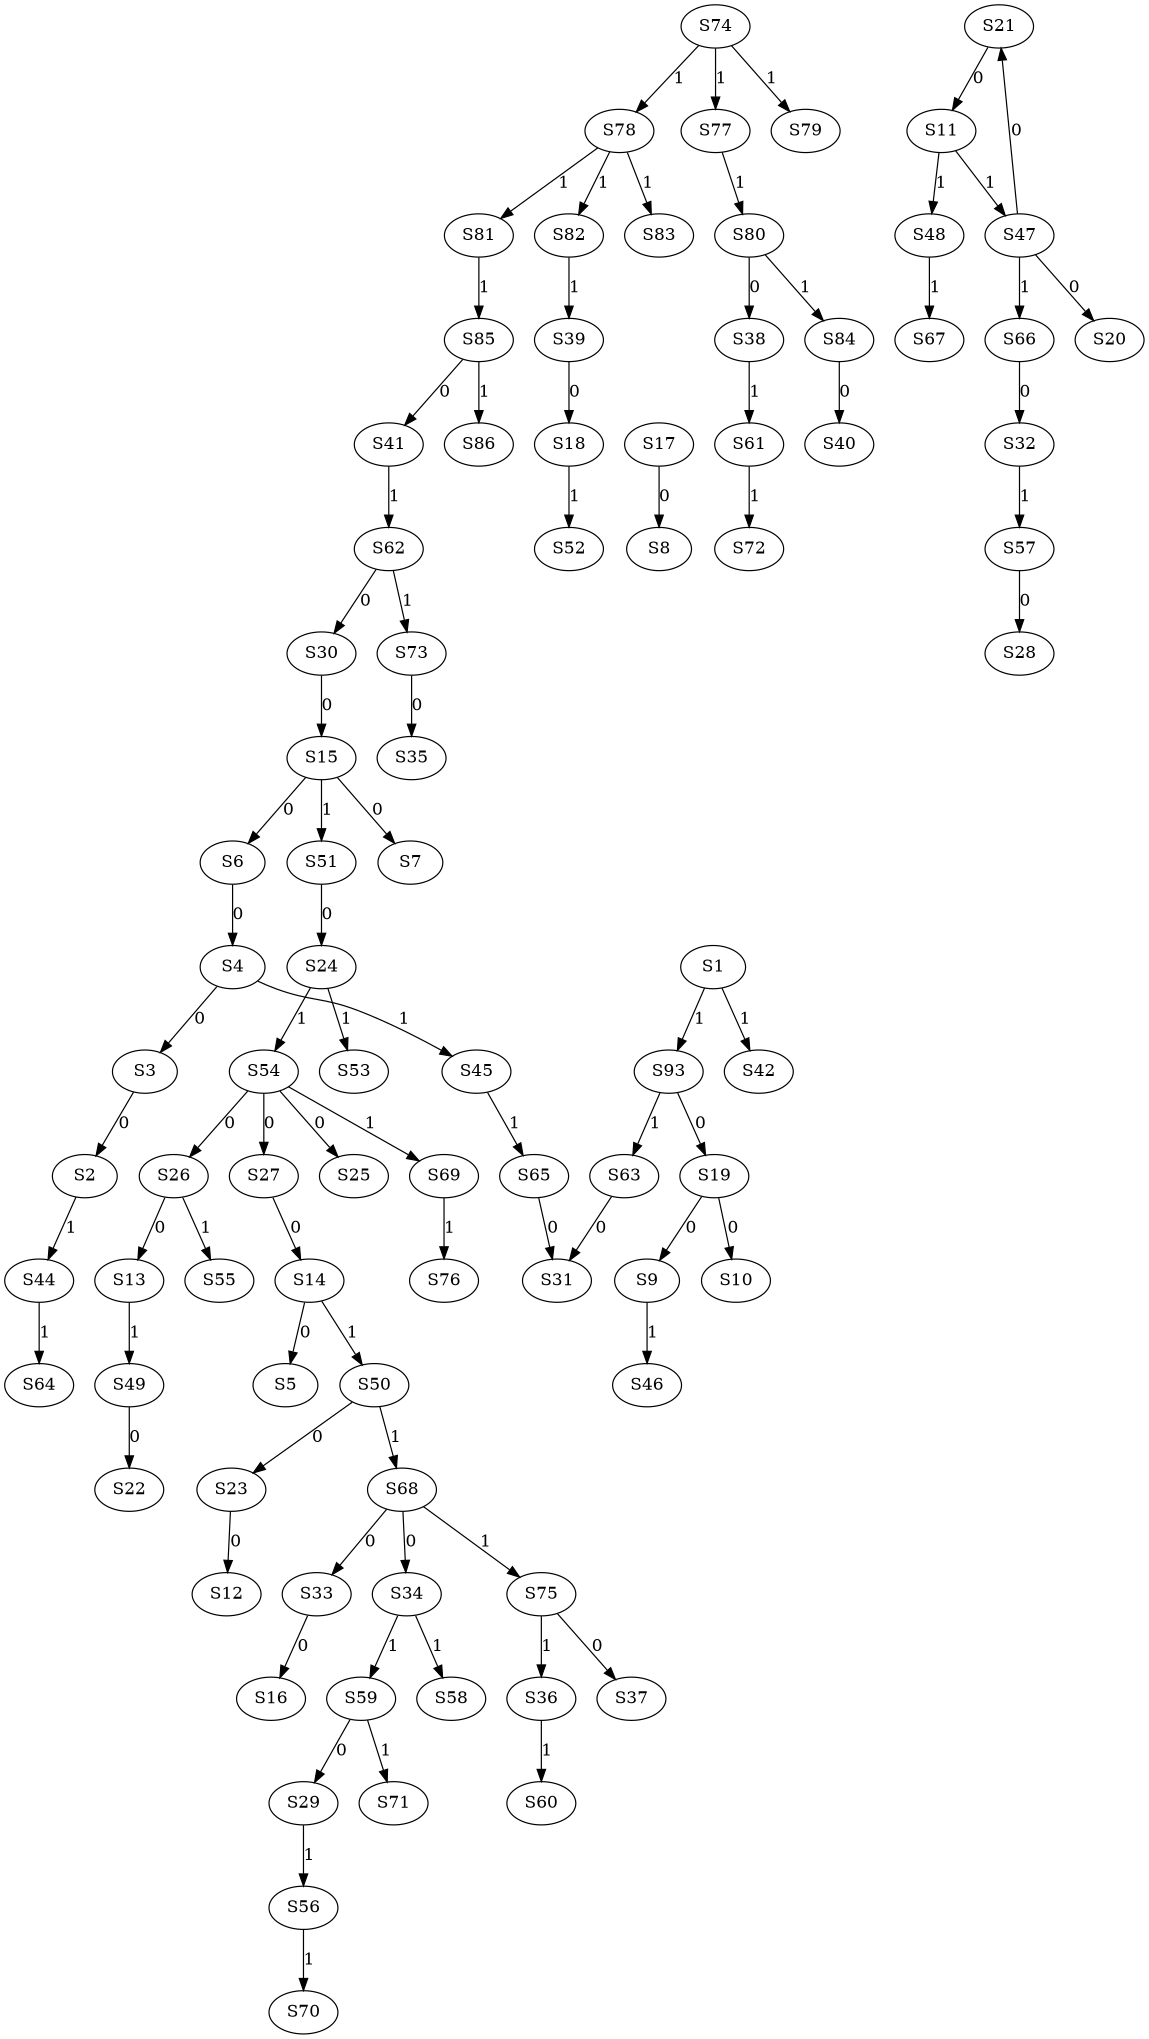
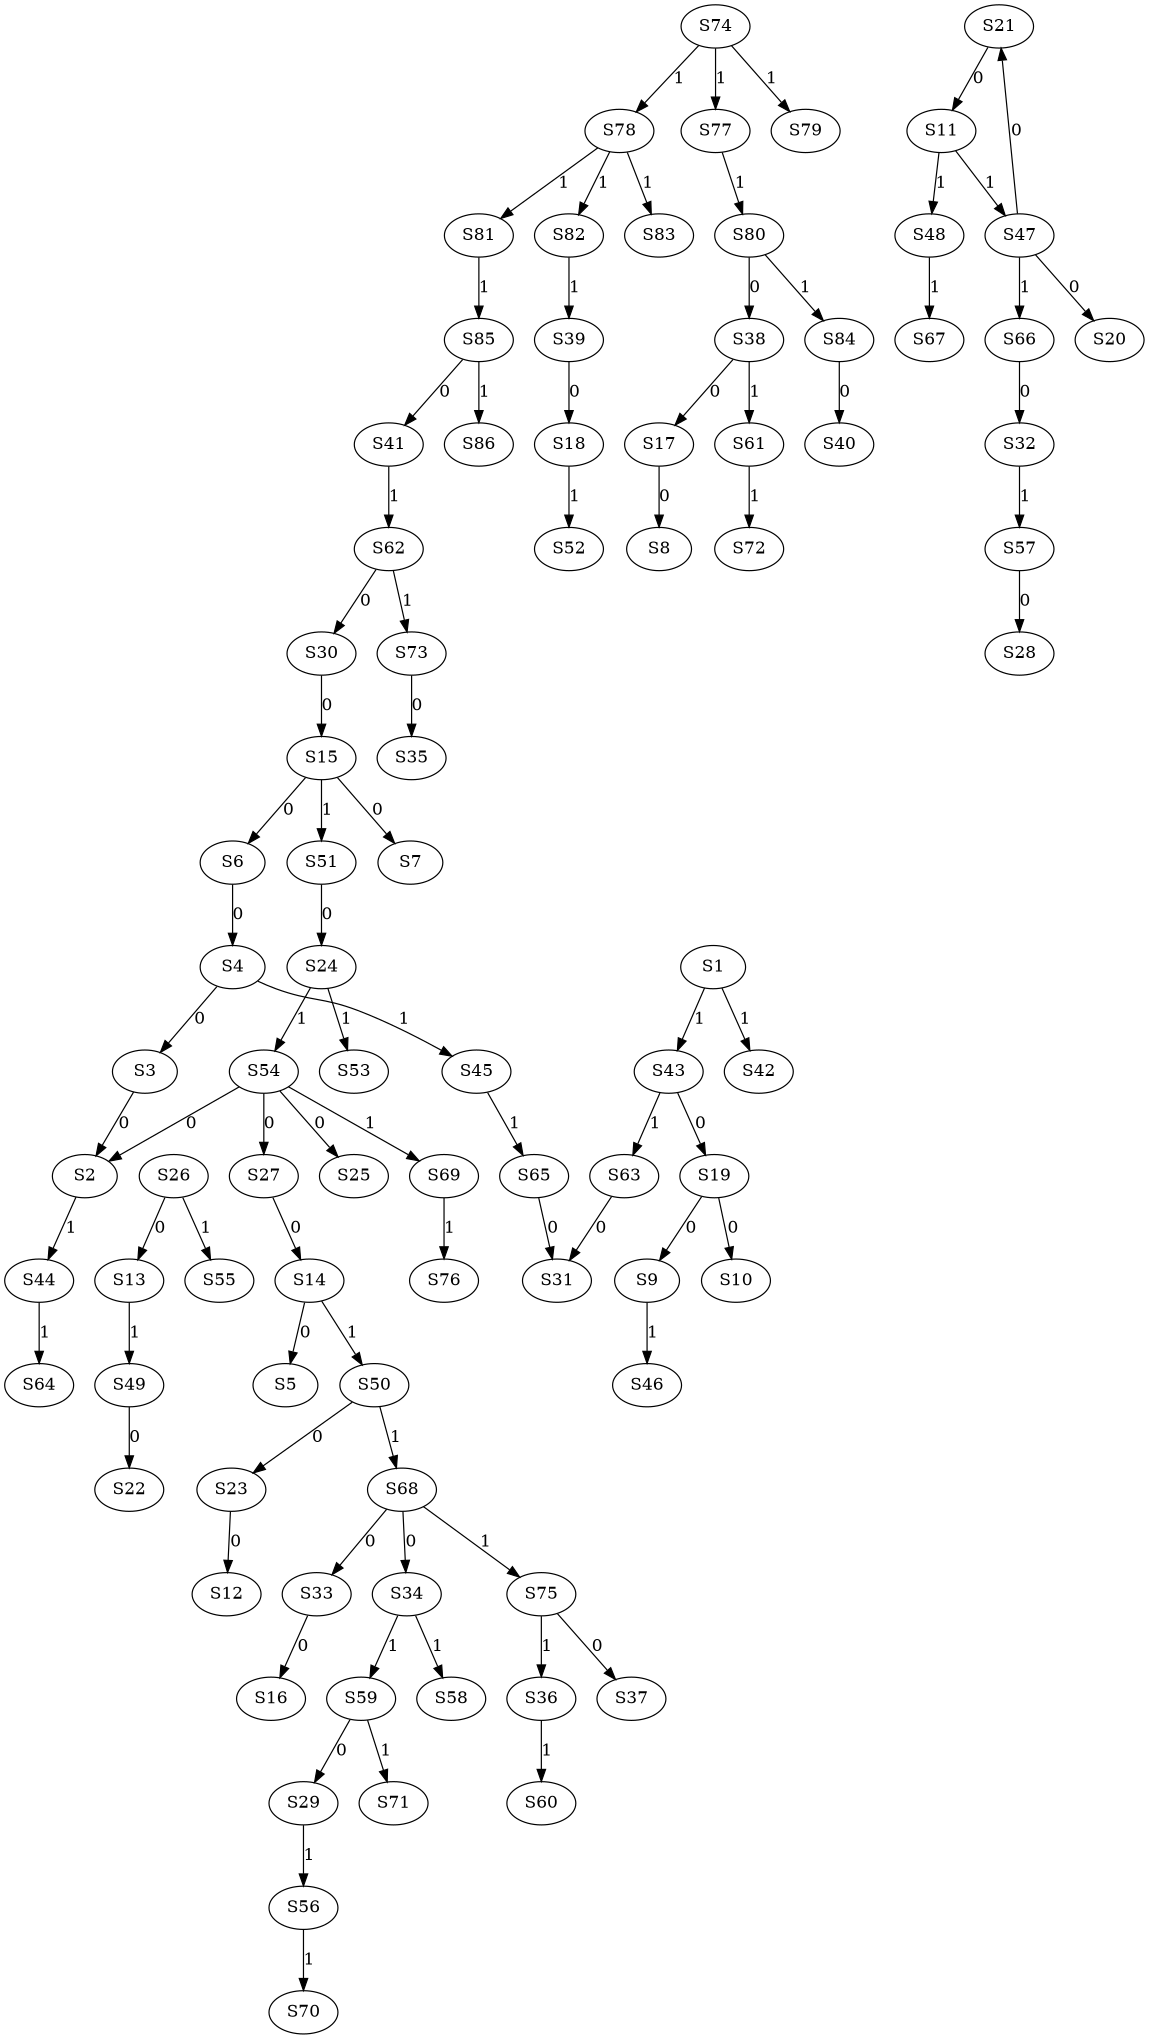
none -> (708, 388)
(669, 1072) -> (669, 1072)
(223, 1119) -> (180, 1121)
